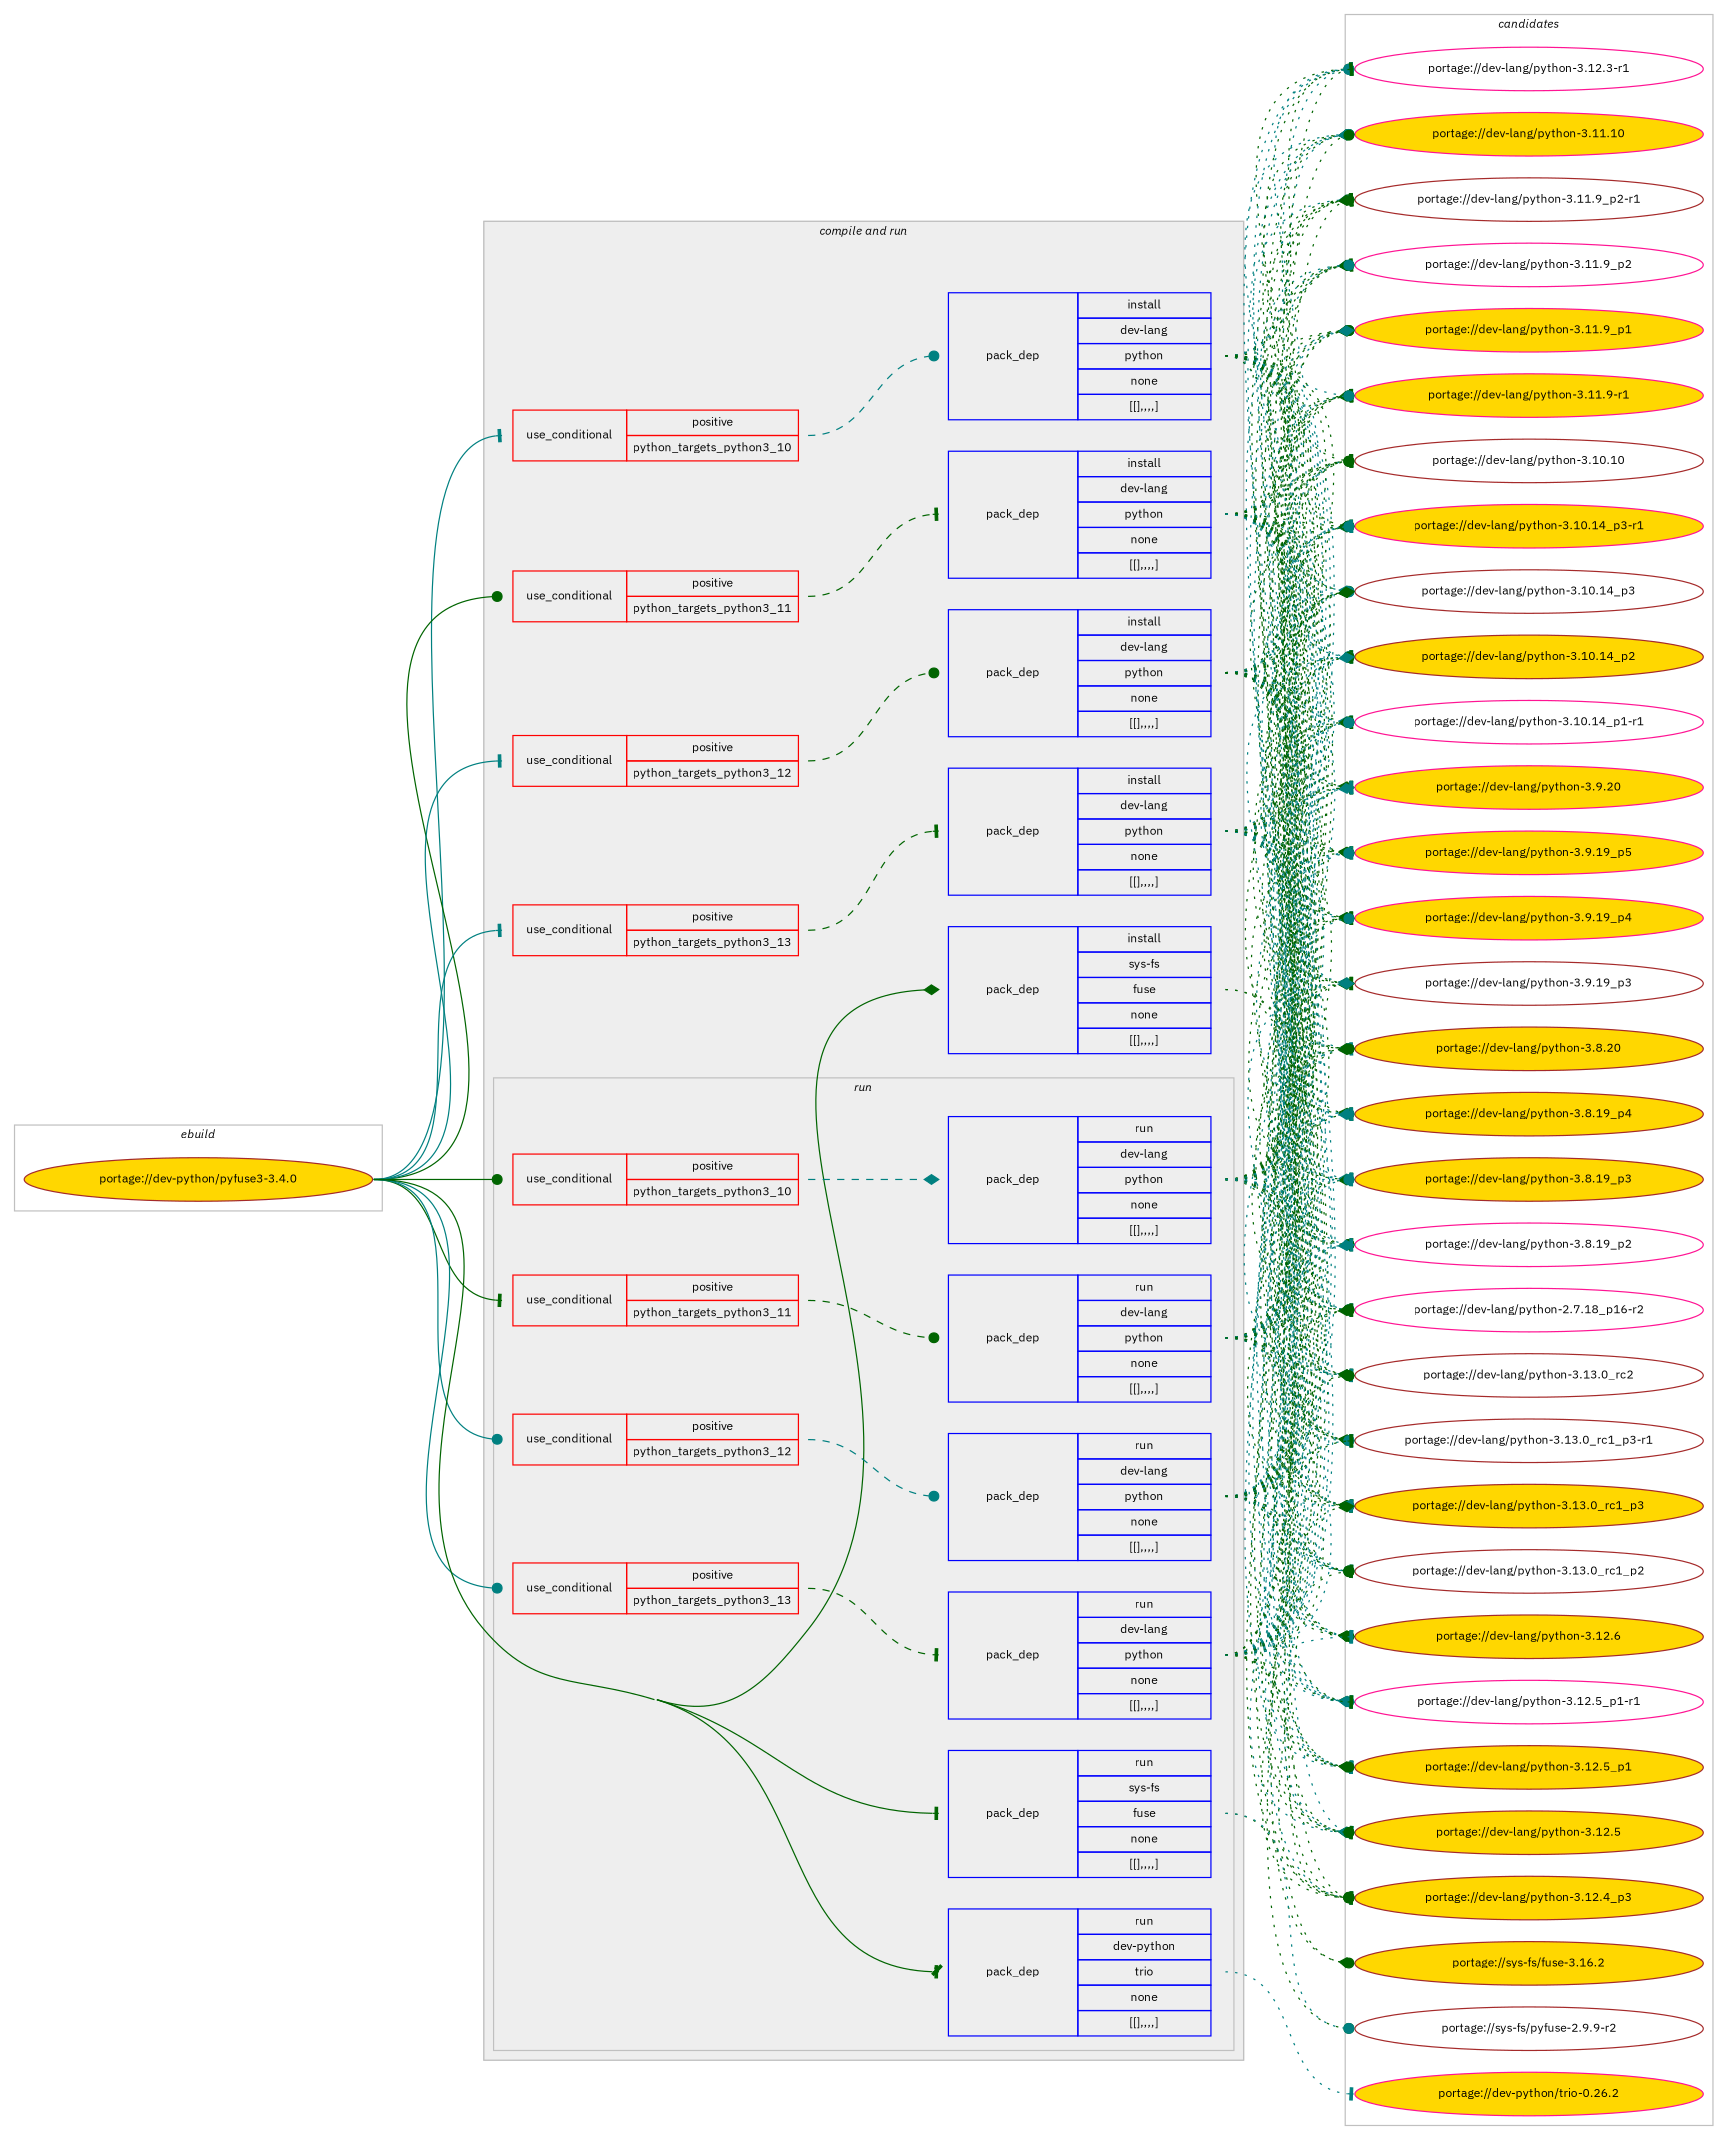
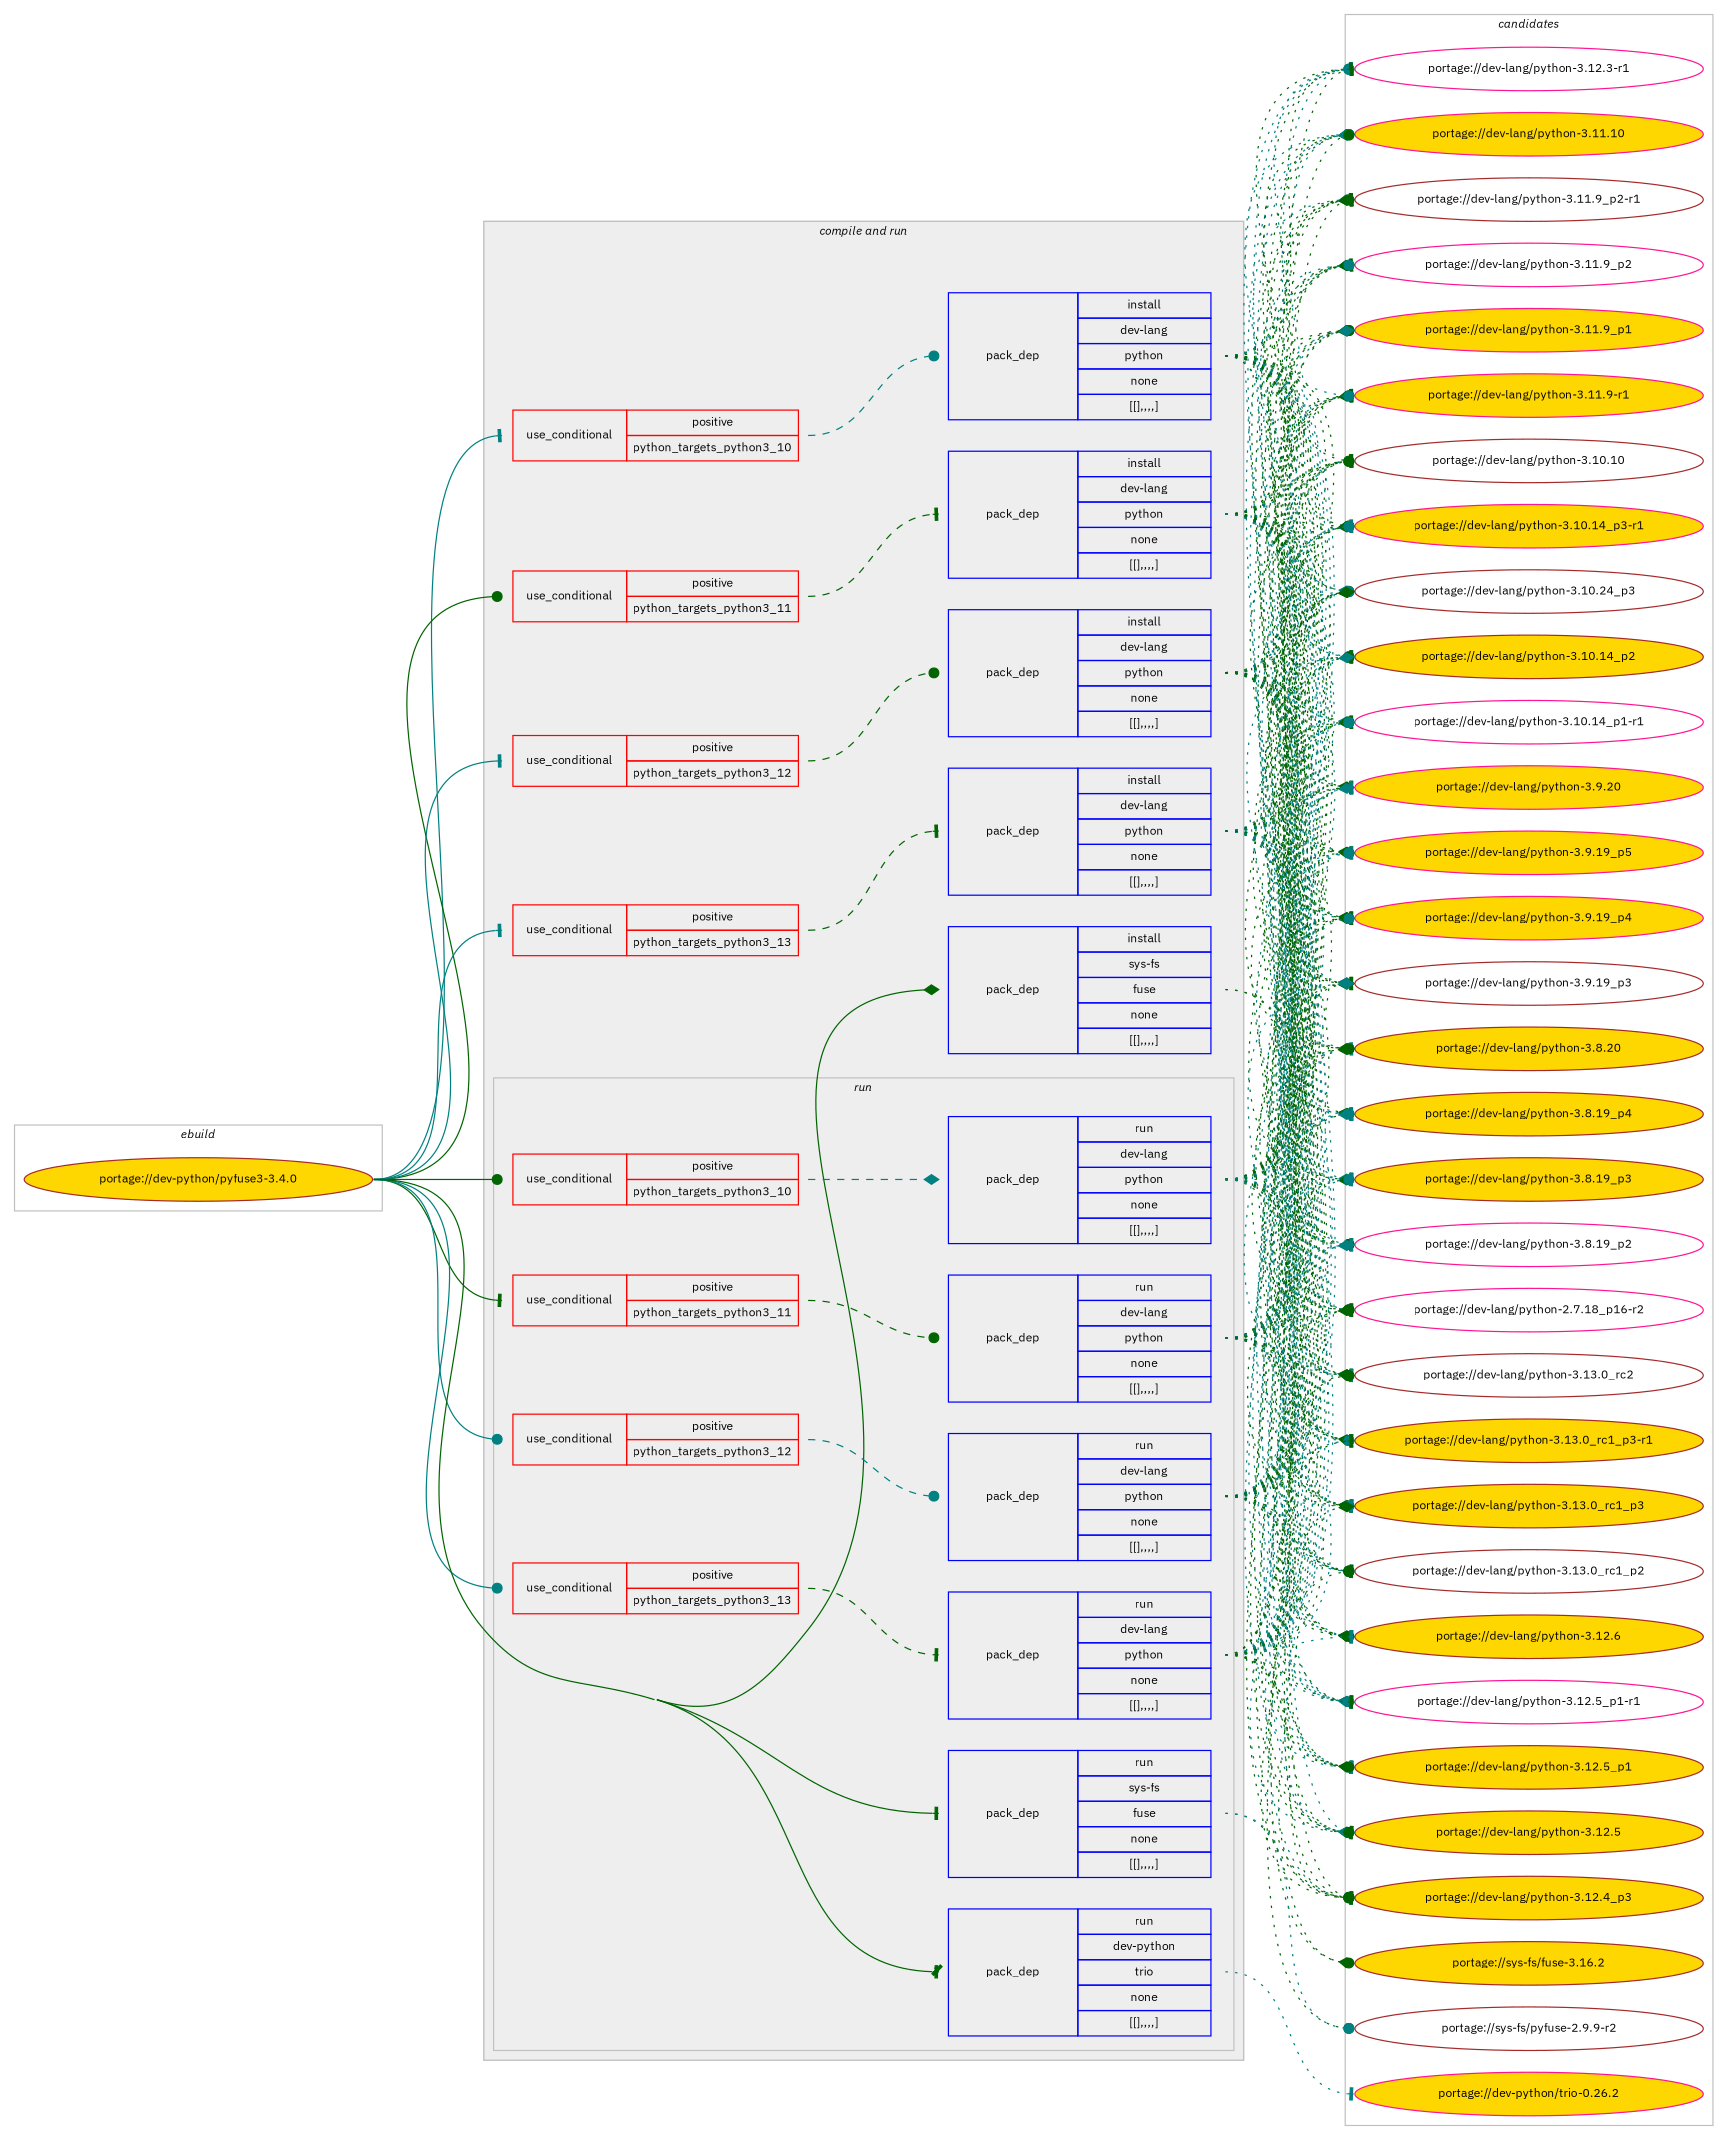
(1529, 592) -> (1529, 592)
(1529, 1441) -> (1529, 1441)
